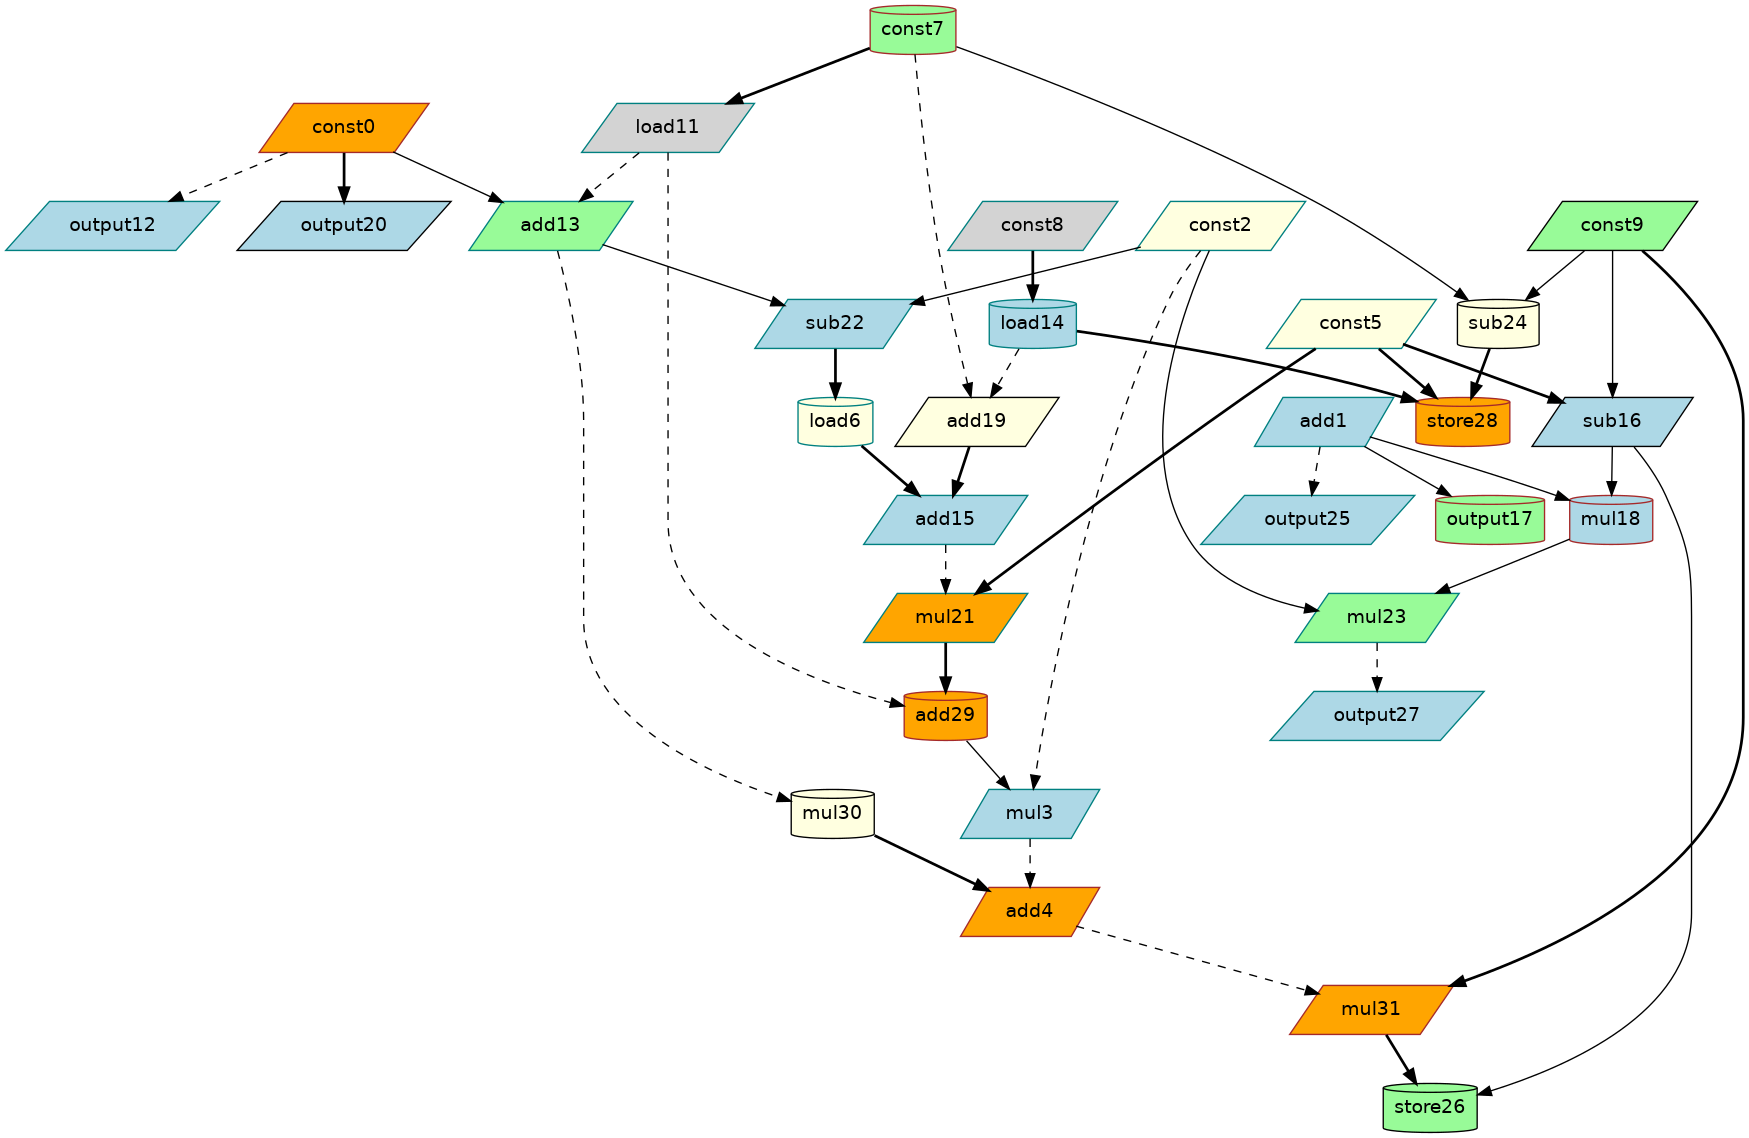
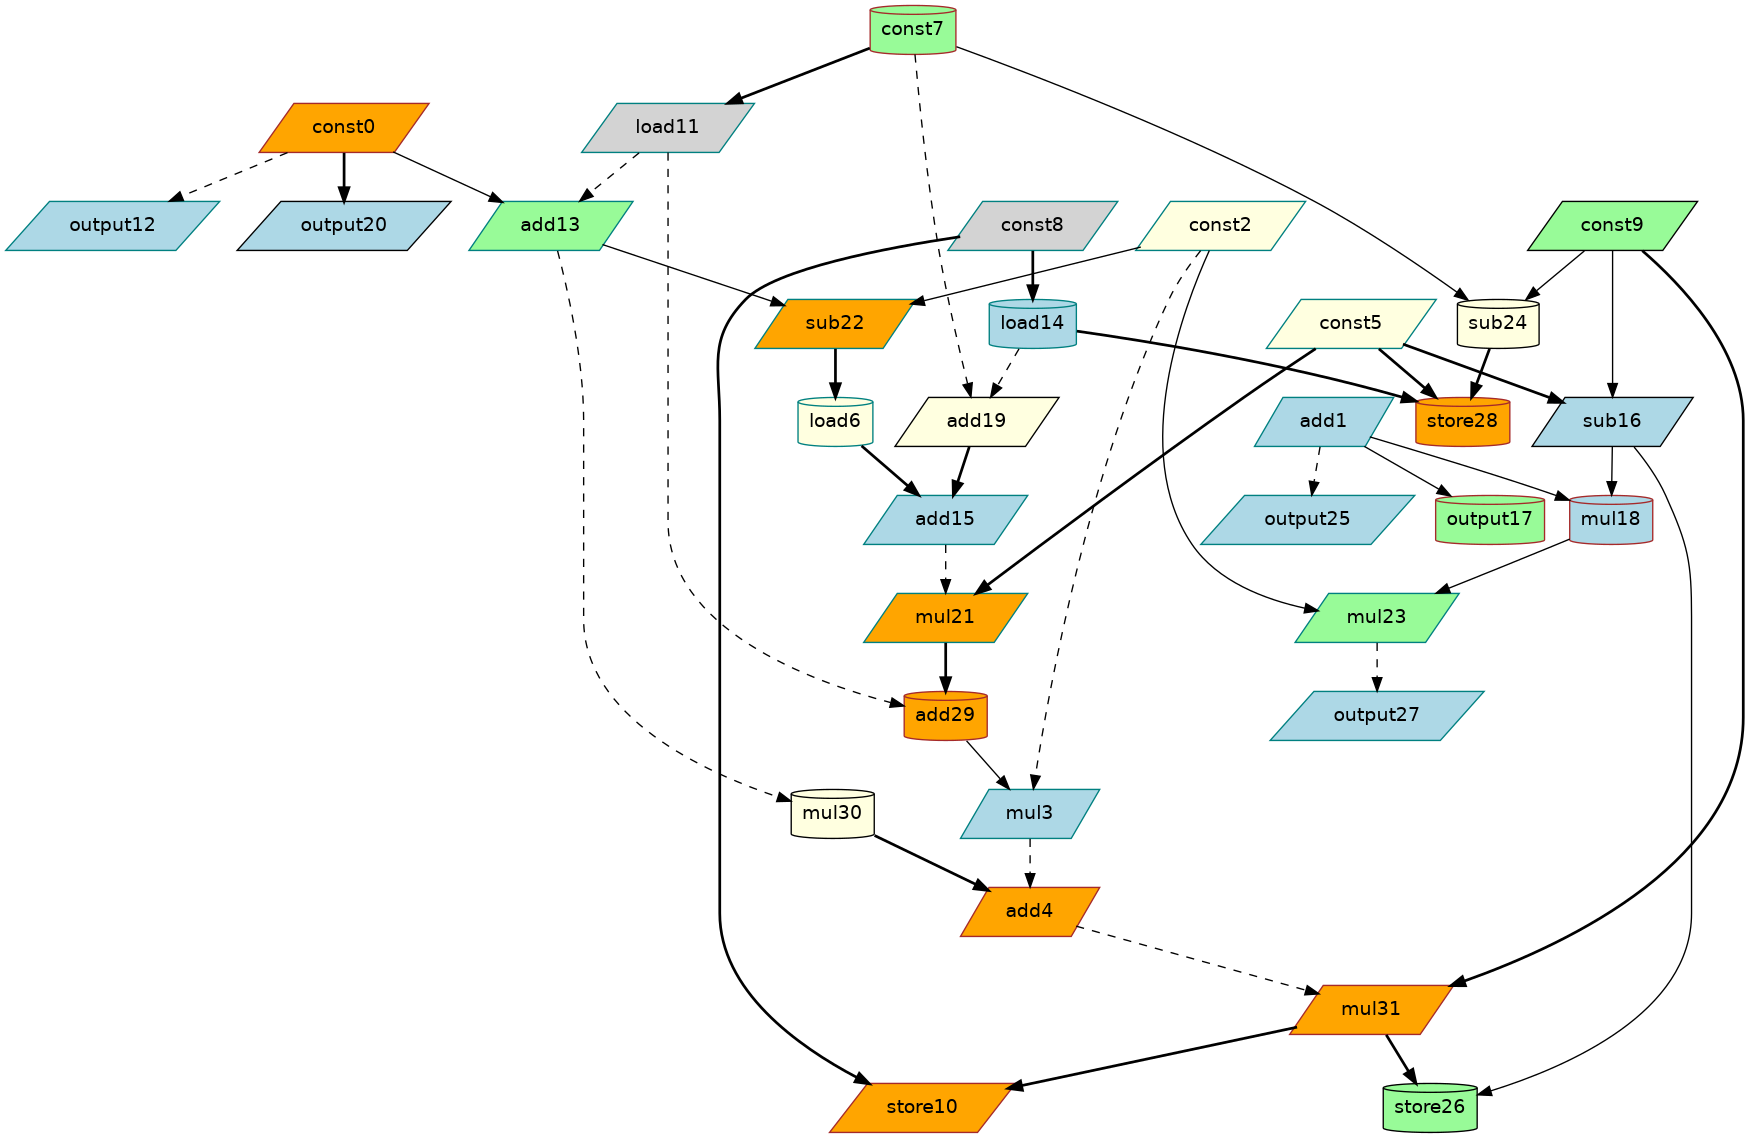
(835, 324) -> (835, 324)
none -> (923, 1108)
